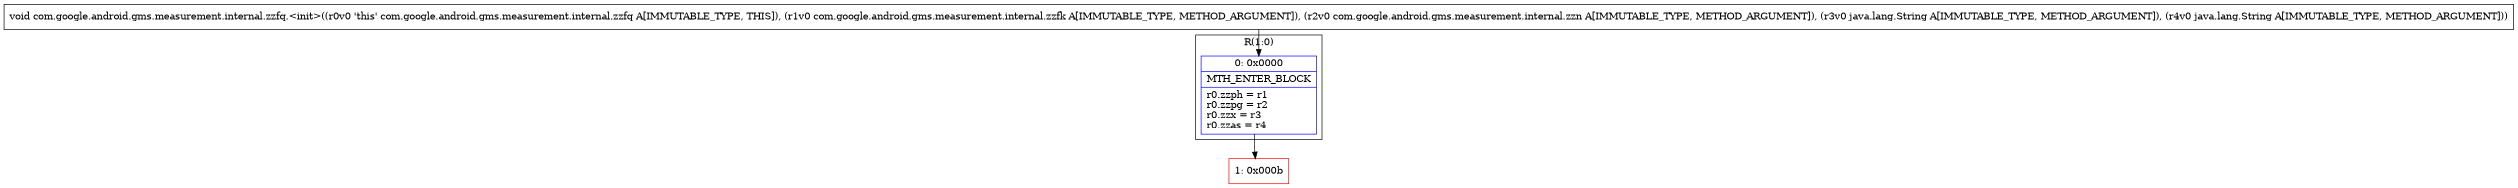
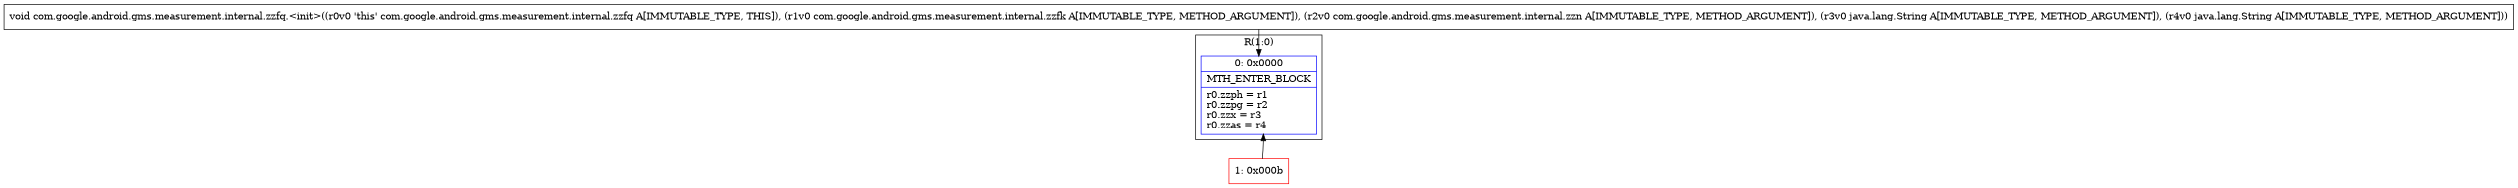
(1254, 144) -> (1263, 150)
